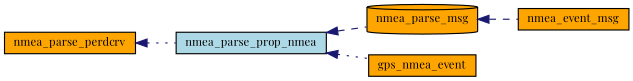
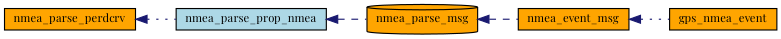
(353, 56) -> (655, 19)
